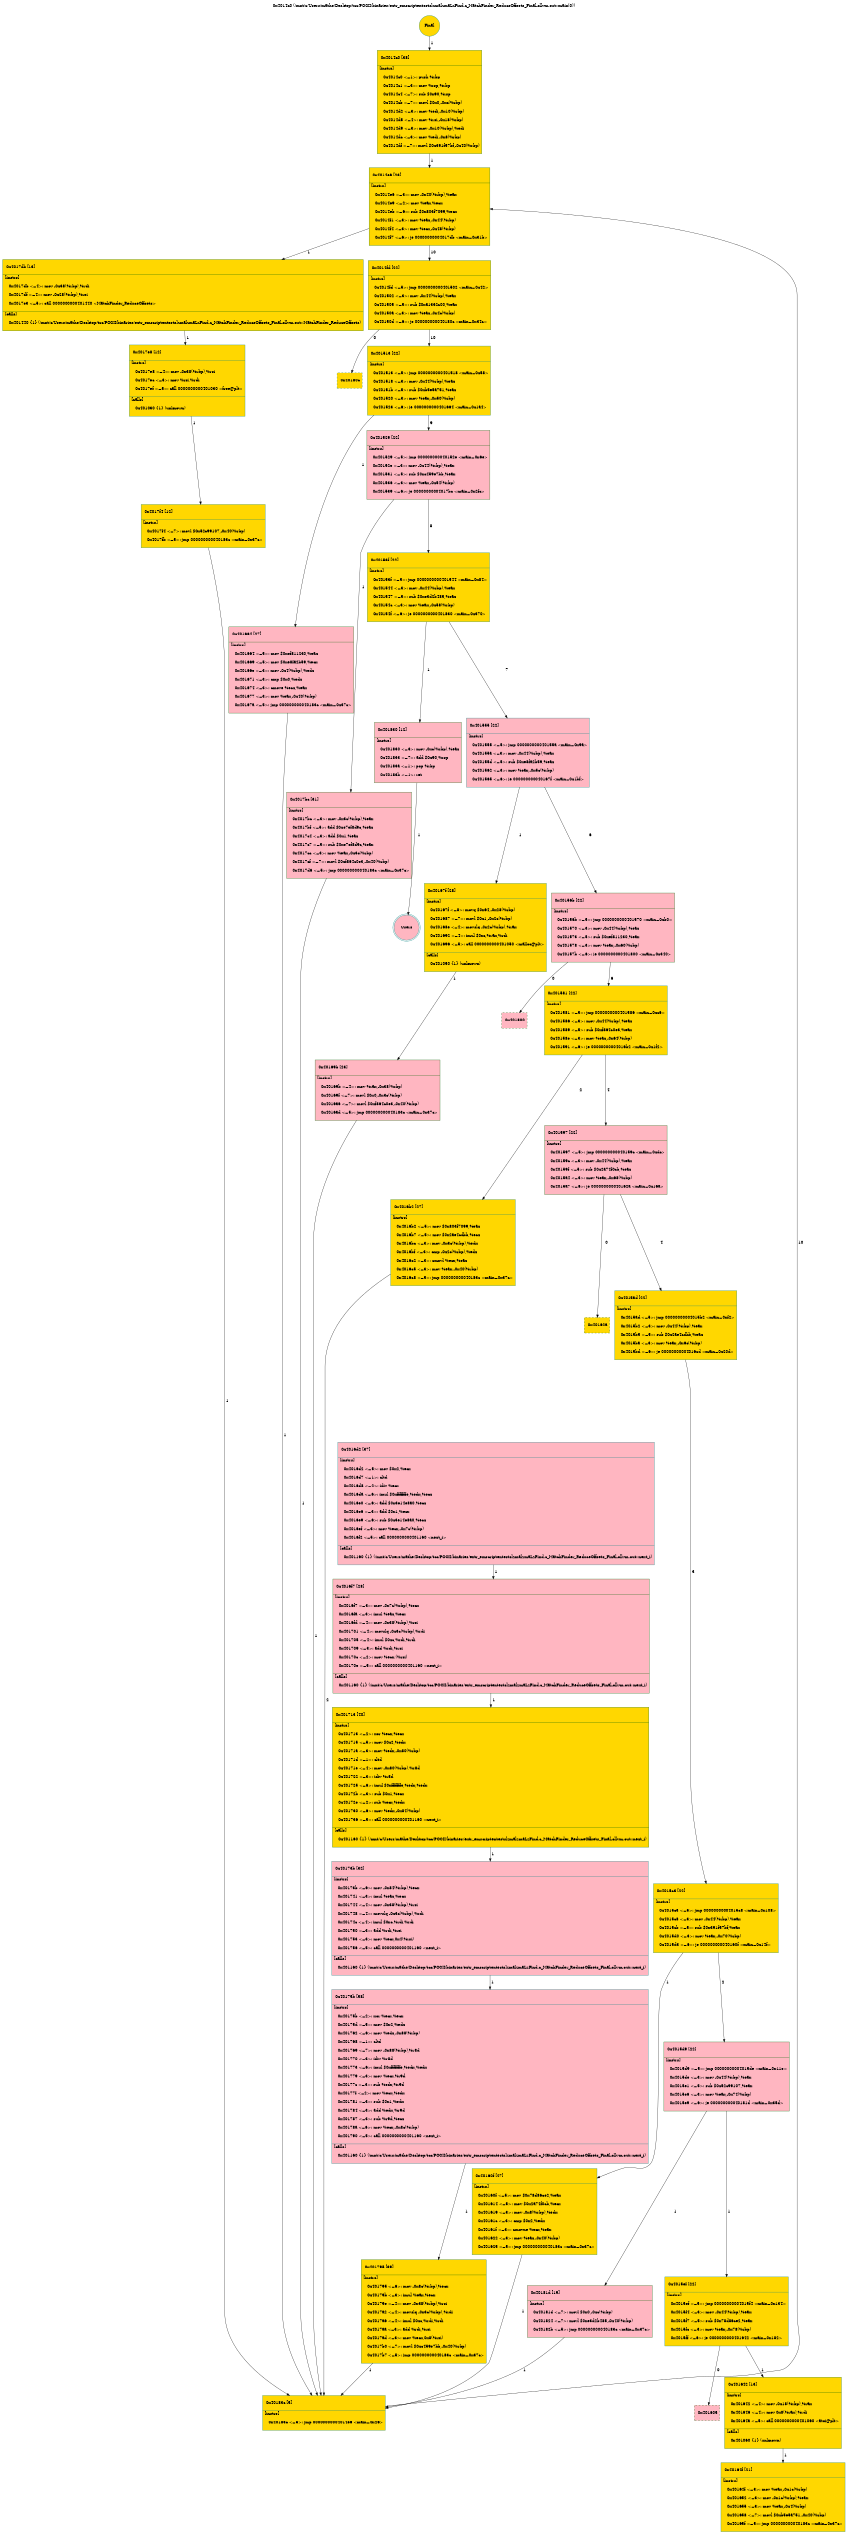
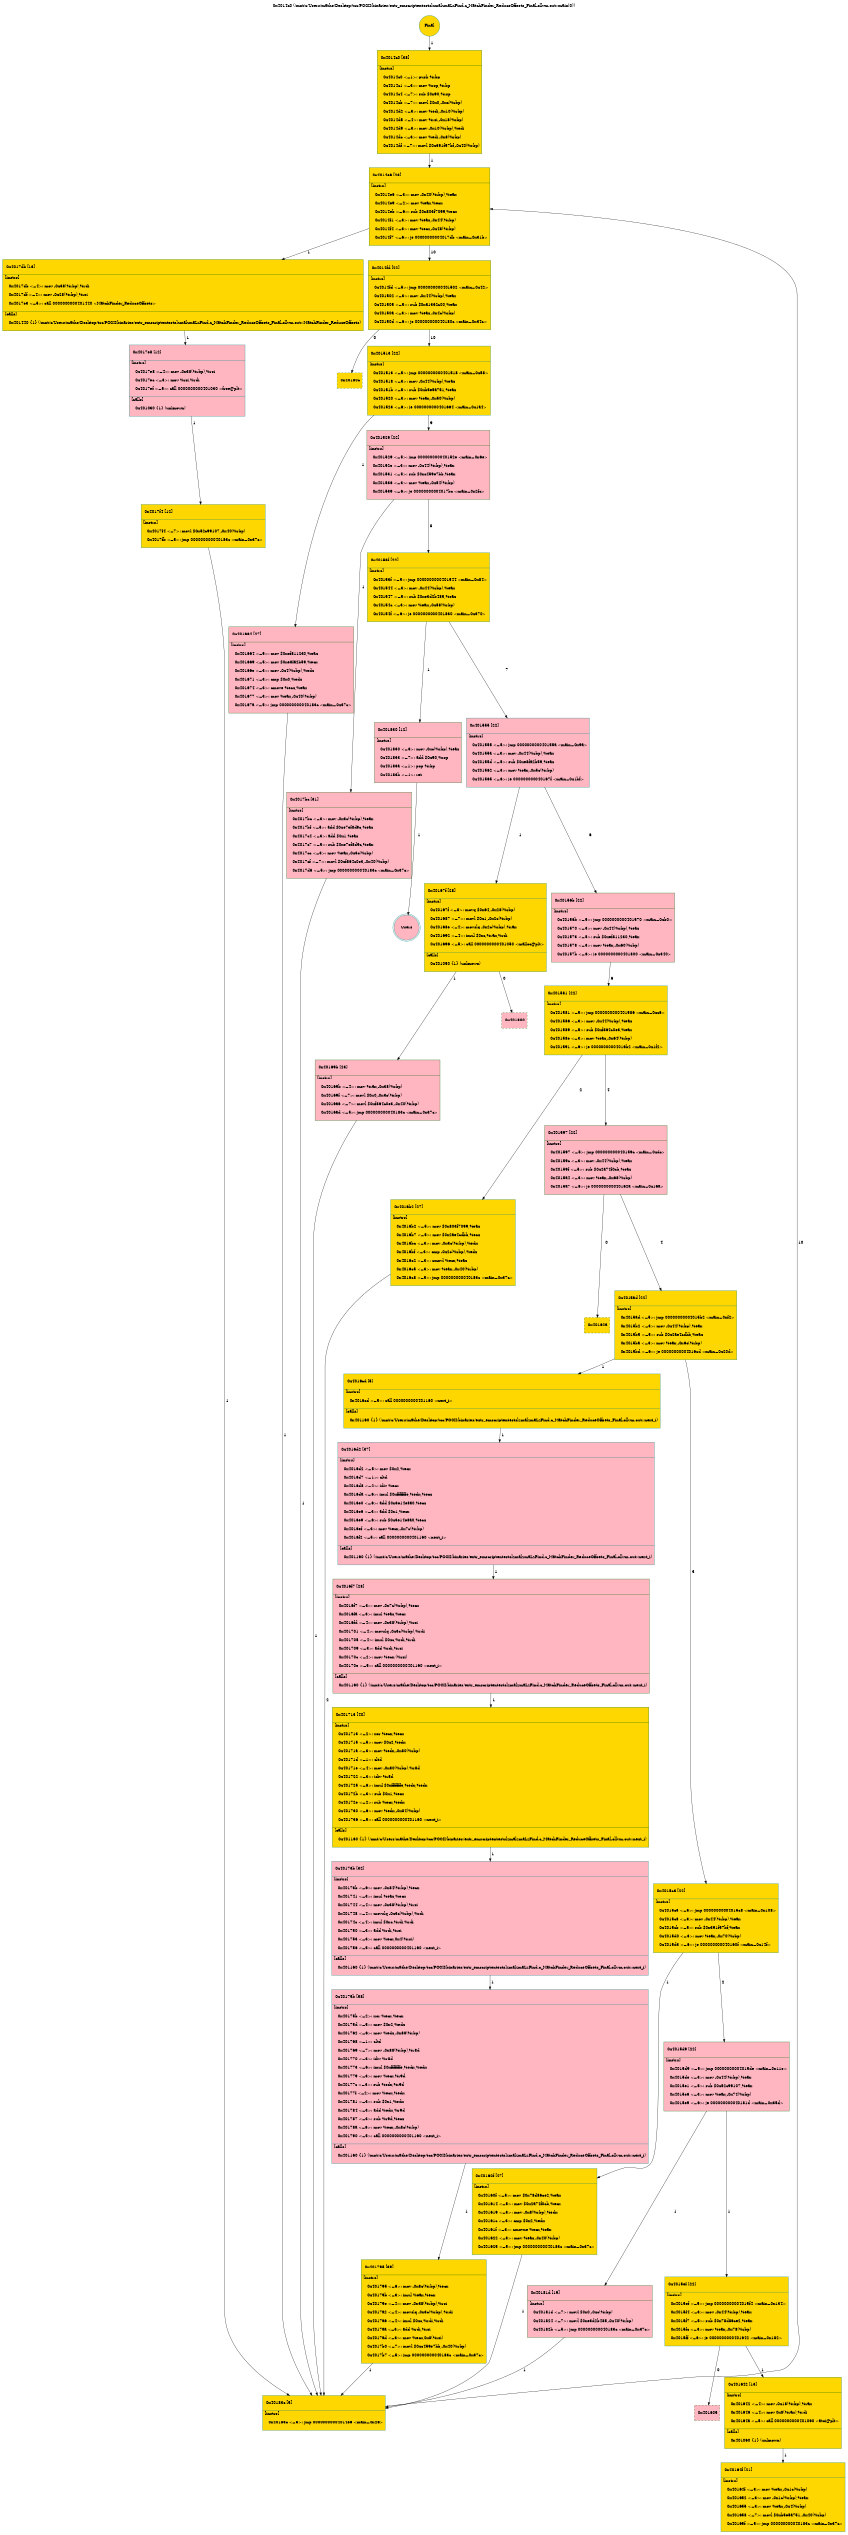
(187, 381) -> (187, 381)
(543, 985) -> (505, 991)
none -> (502, 1401)
